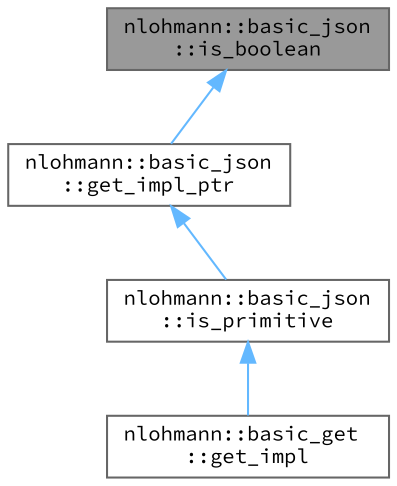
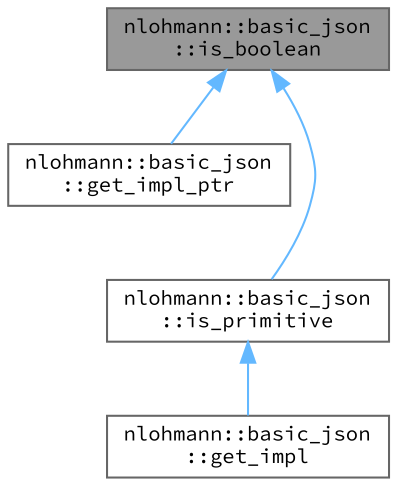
(205, 251) -> (314, 186)
(248, 447) -> (248, 447)
